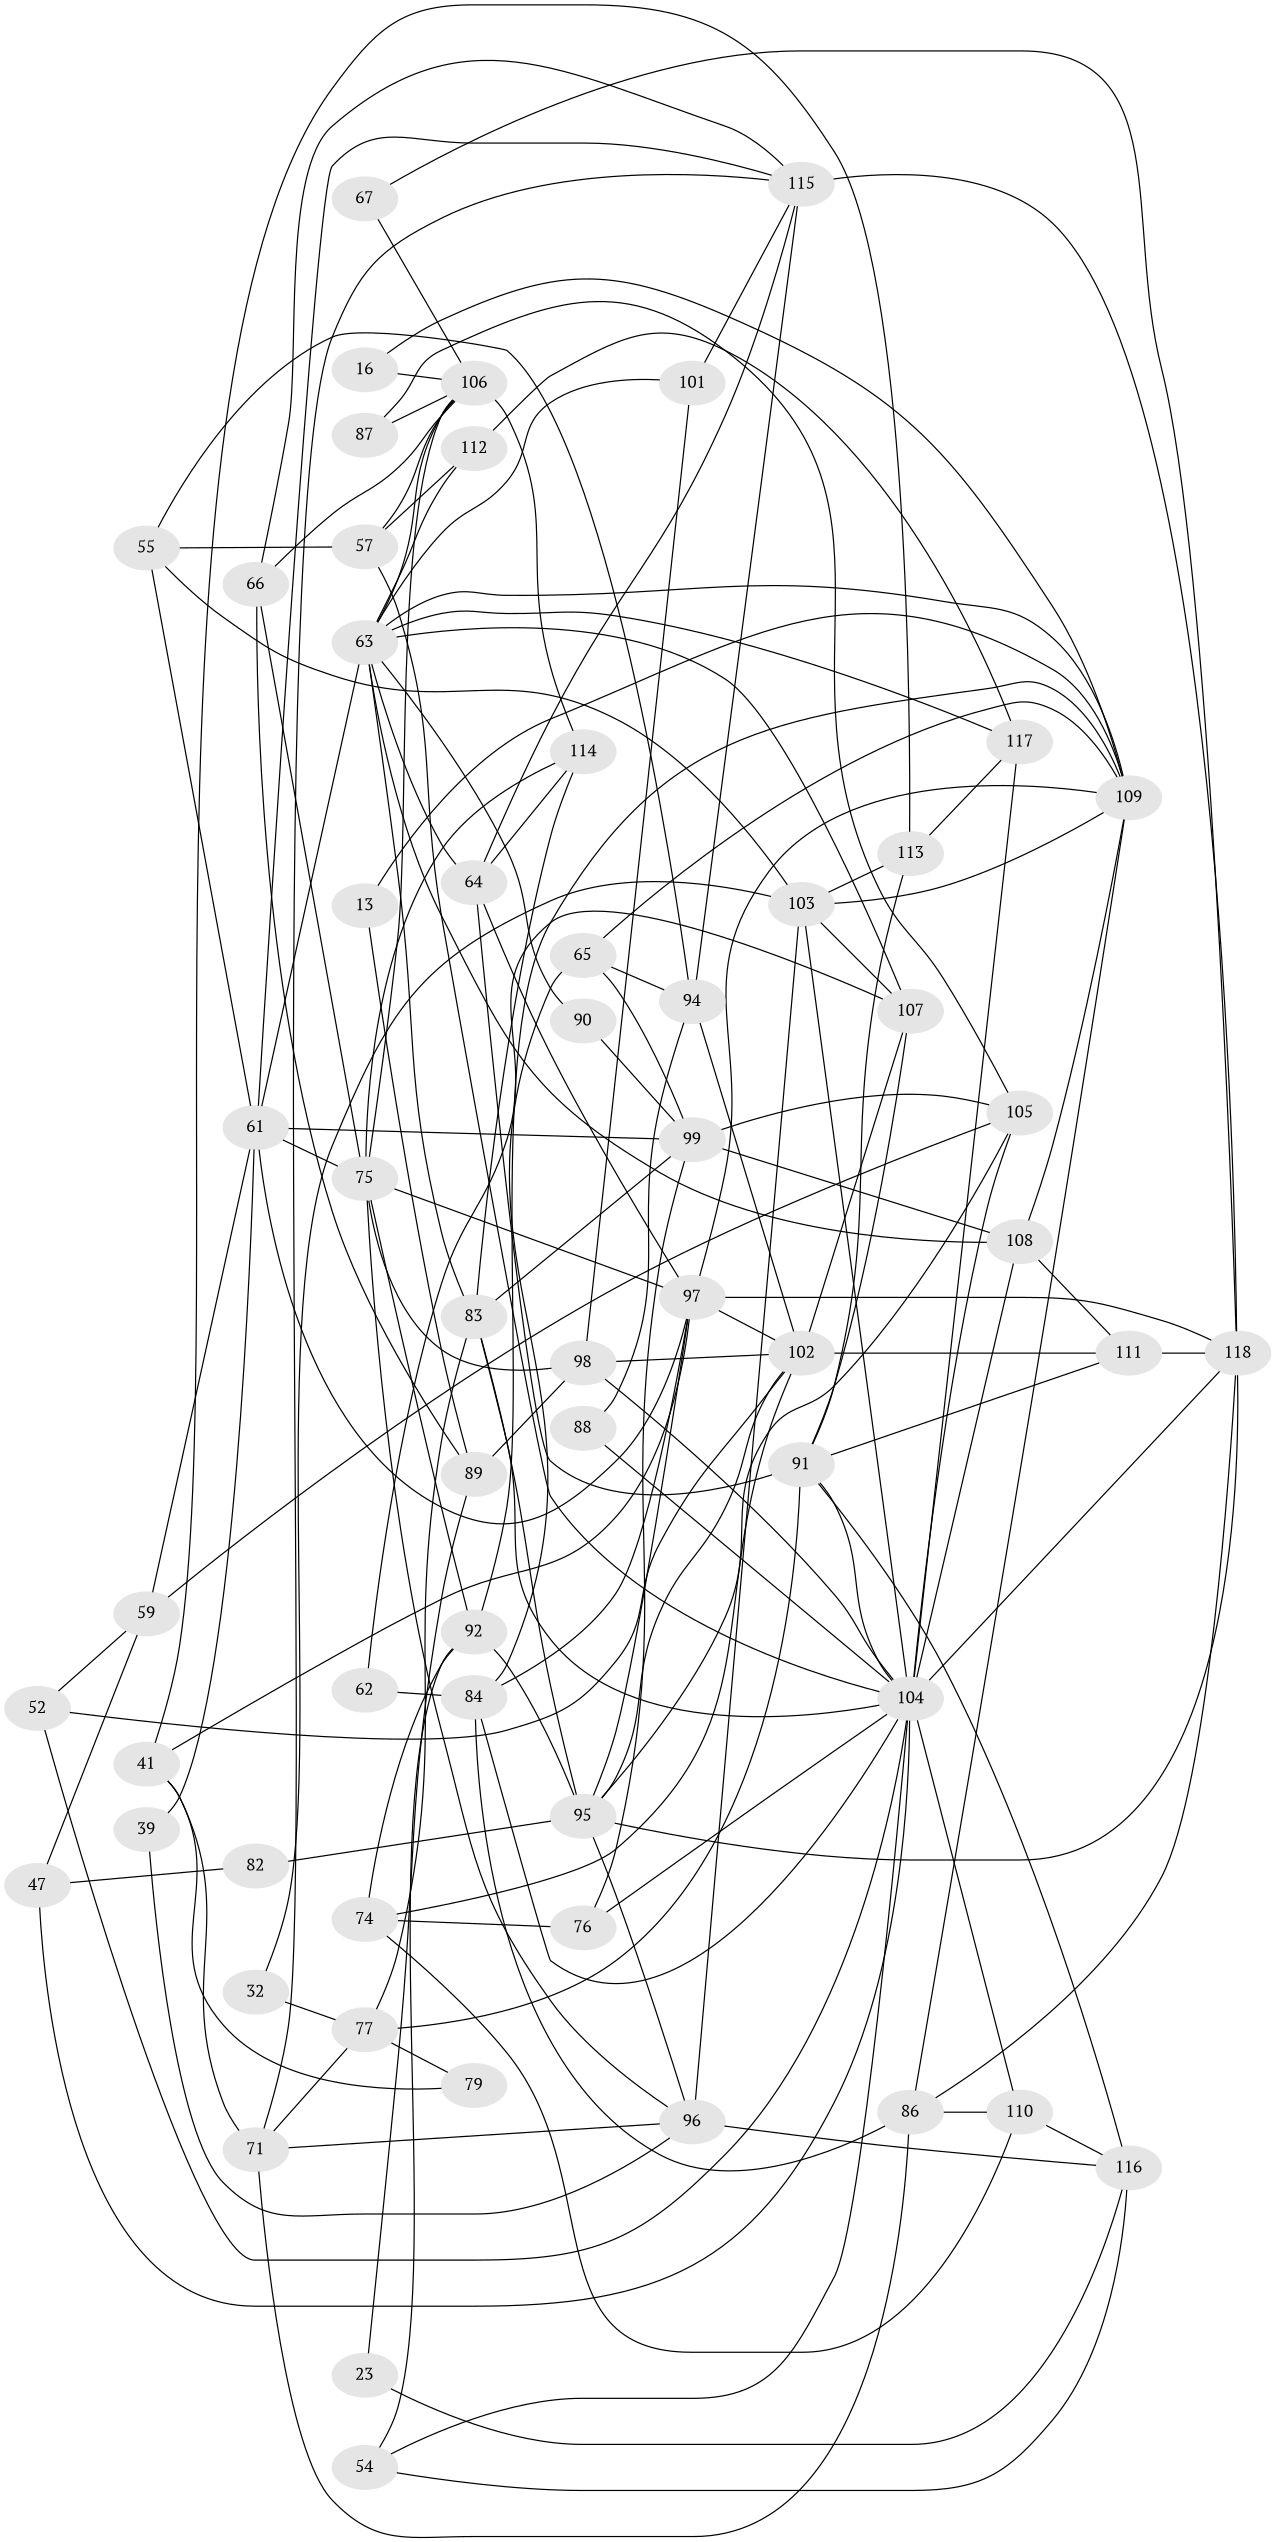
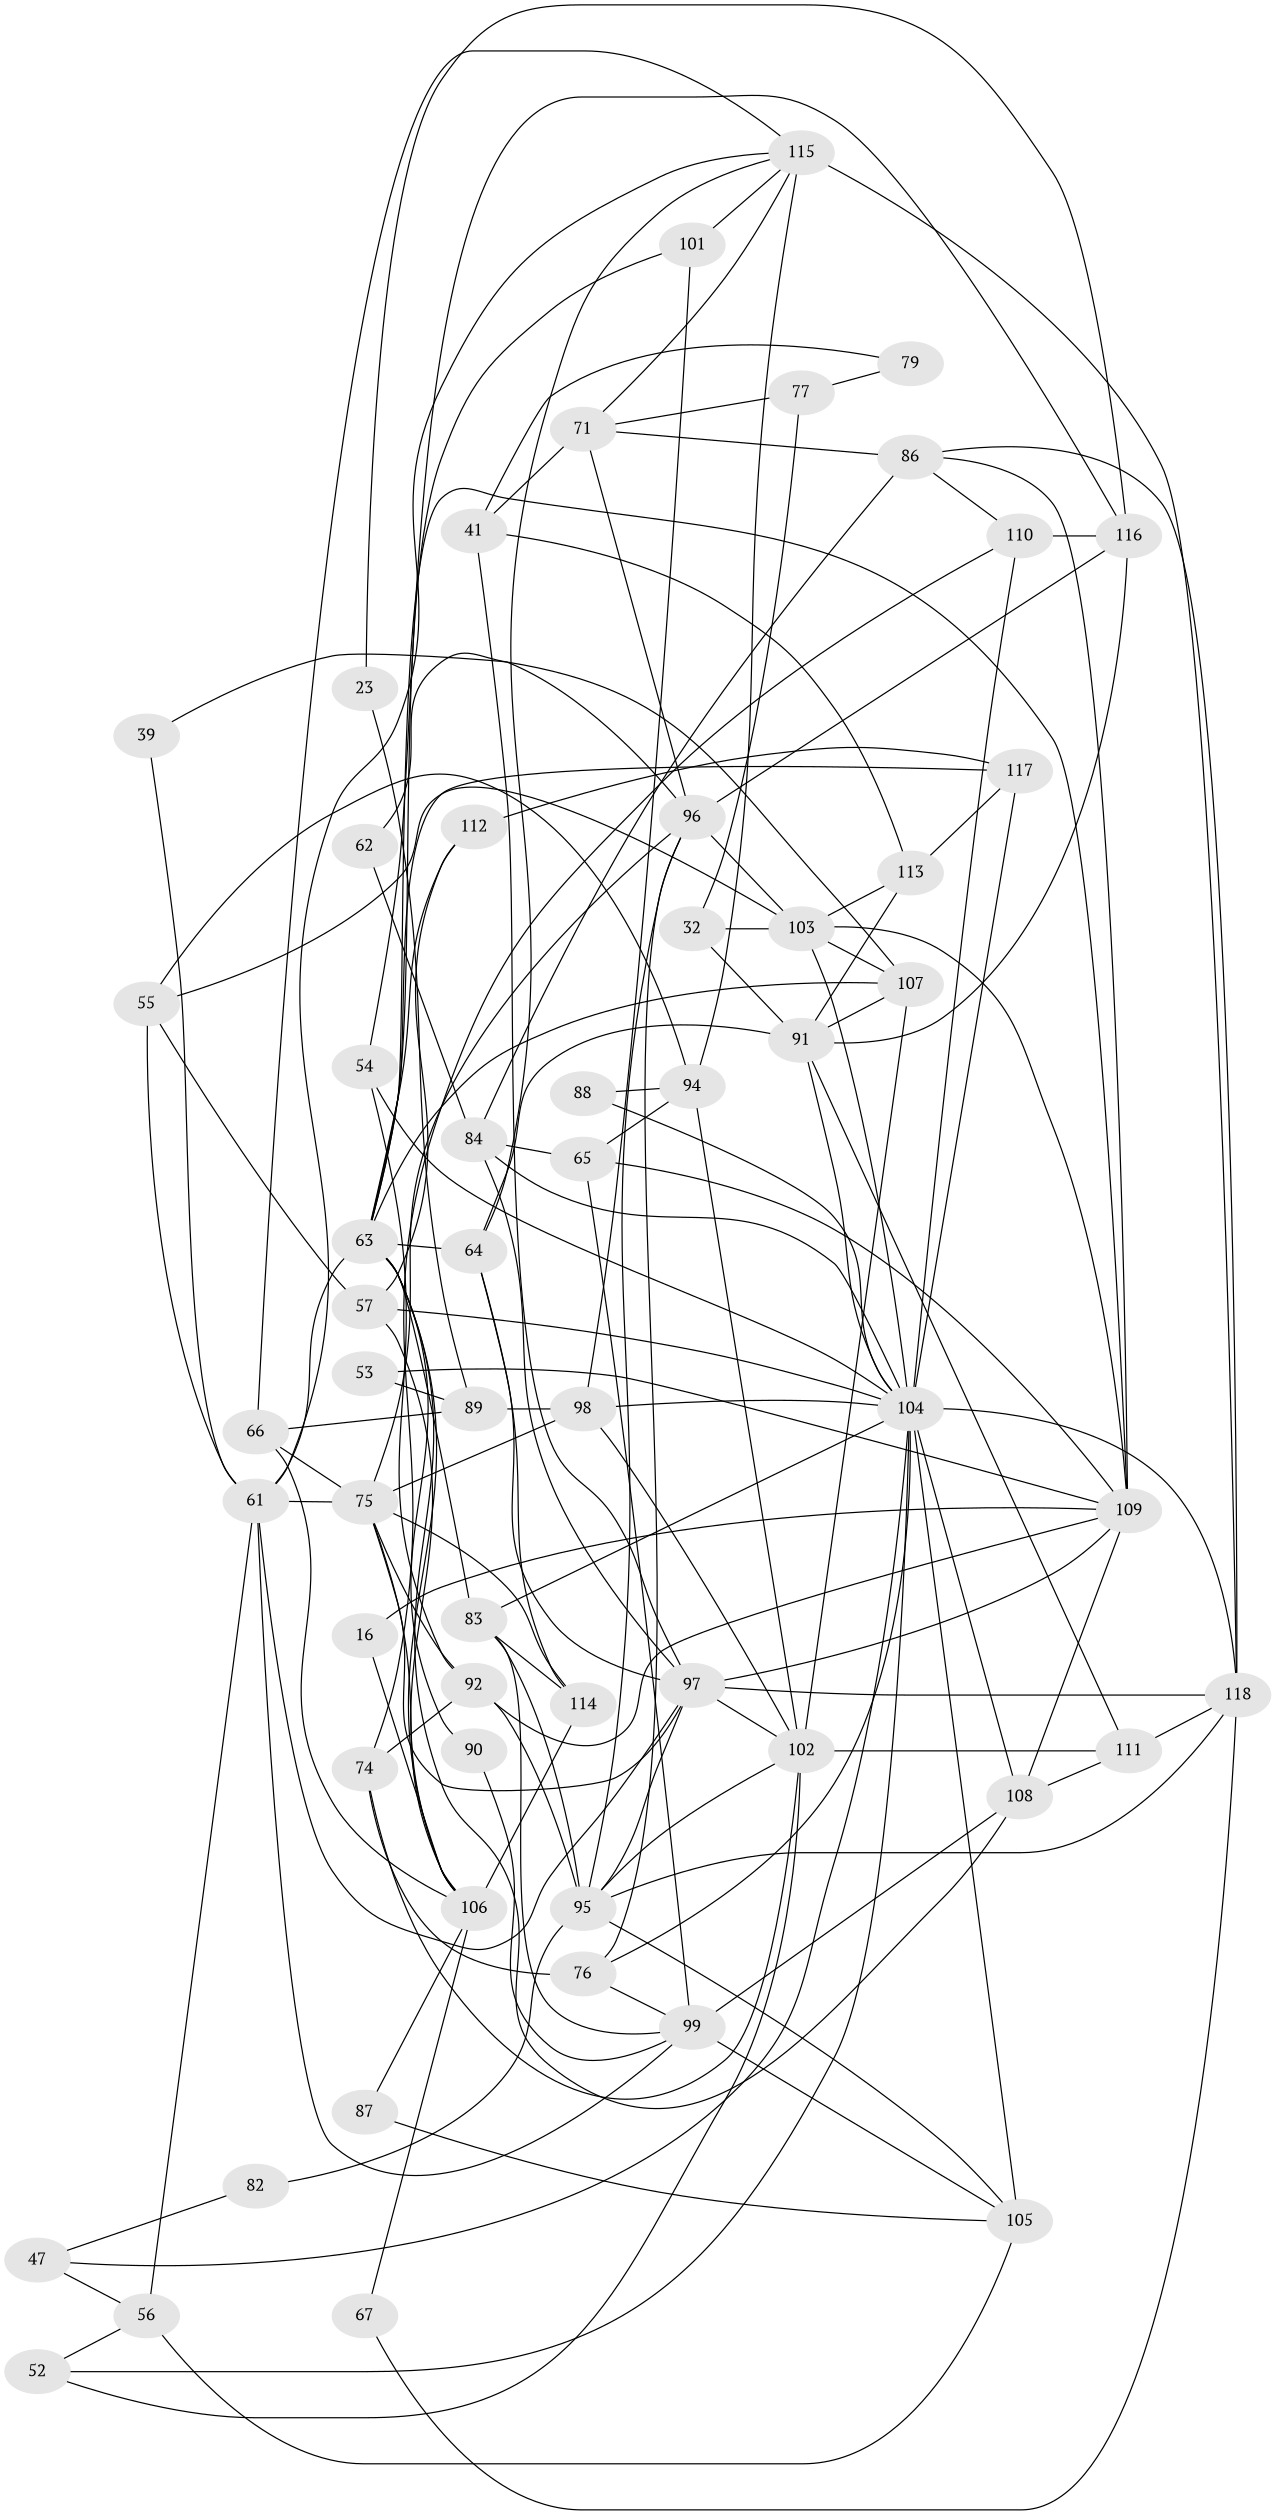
(365, 906) -> (365, 1374)
none -> (654, 1427)
(147, 1614) -> (147, 2316)
(425, 1624) -> none
(710, 1850) -> (742, 979)
